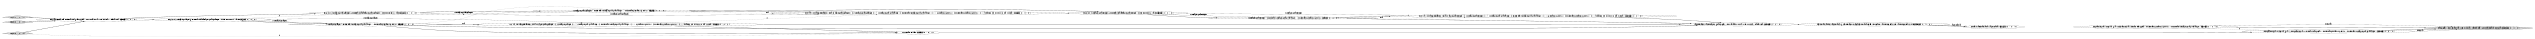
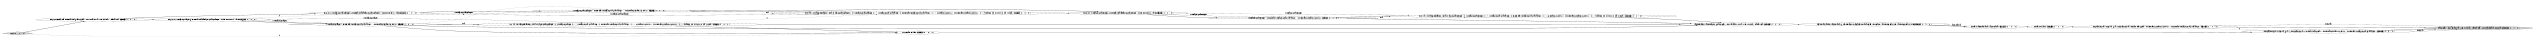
(18, 17) -> none
(18, 22) -> none
none -> (2049, 27)
